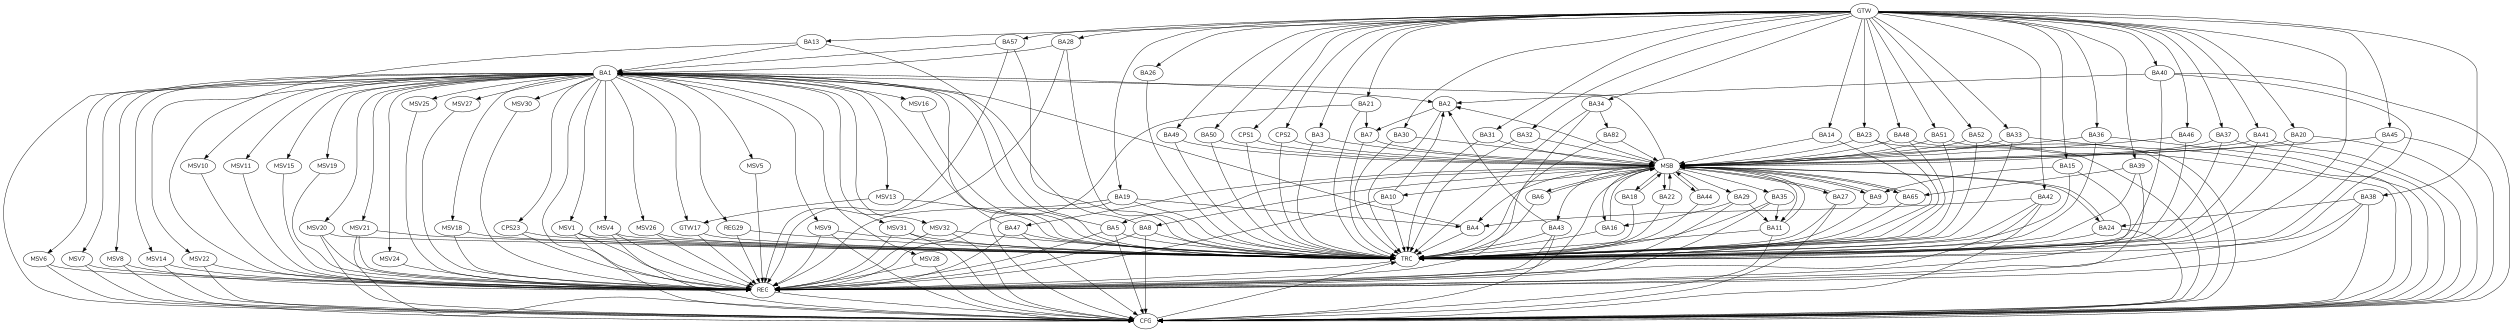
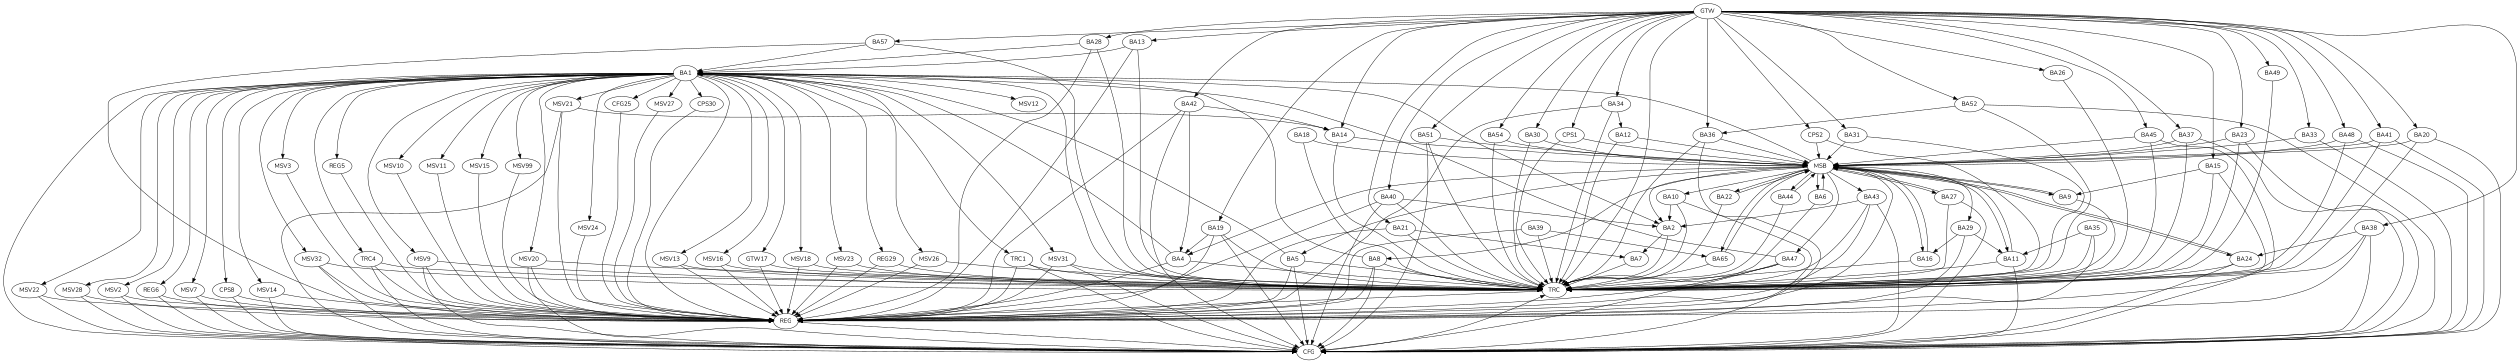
(2062, 29) -> none
(419, 104) -> (622, 104)
(522, 104) -> (707, 104)
none -> (1029, 104)
(1209, 135) -> (1495, 135)
(1318, 135) -> none
(1525, 135) -> none
(1611, 135) -> (1623, 135)
(2186, 135) -> none
(1298, 155) -> none
(1826, 157) -> (1841, 119)
(1512, 158) -> none
none -> (283, 166)
(327, 166) -> (523, 166)
(755, 166) -> (337, 166)
(1648, 179) -> none
(1722, 179) -> none
(788, 207) -> (726, 291)
(511, 228) -> (844, 259)
(567, 228) -> (1018, 259)
(605, 228) -> (368, 259)
(1744, 247) -> none
(883, 248) -> (933, 115)
(1734, 251) -> (1264, 115)
(39, 259) -> (151, 290)
(115, 259) -> (227, 290)
none -> (748, 289)
none -> (113, 290)
none -> (1015, 300)
